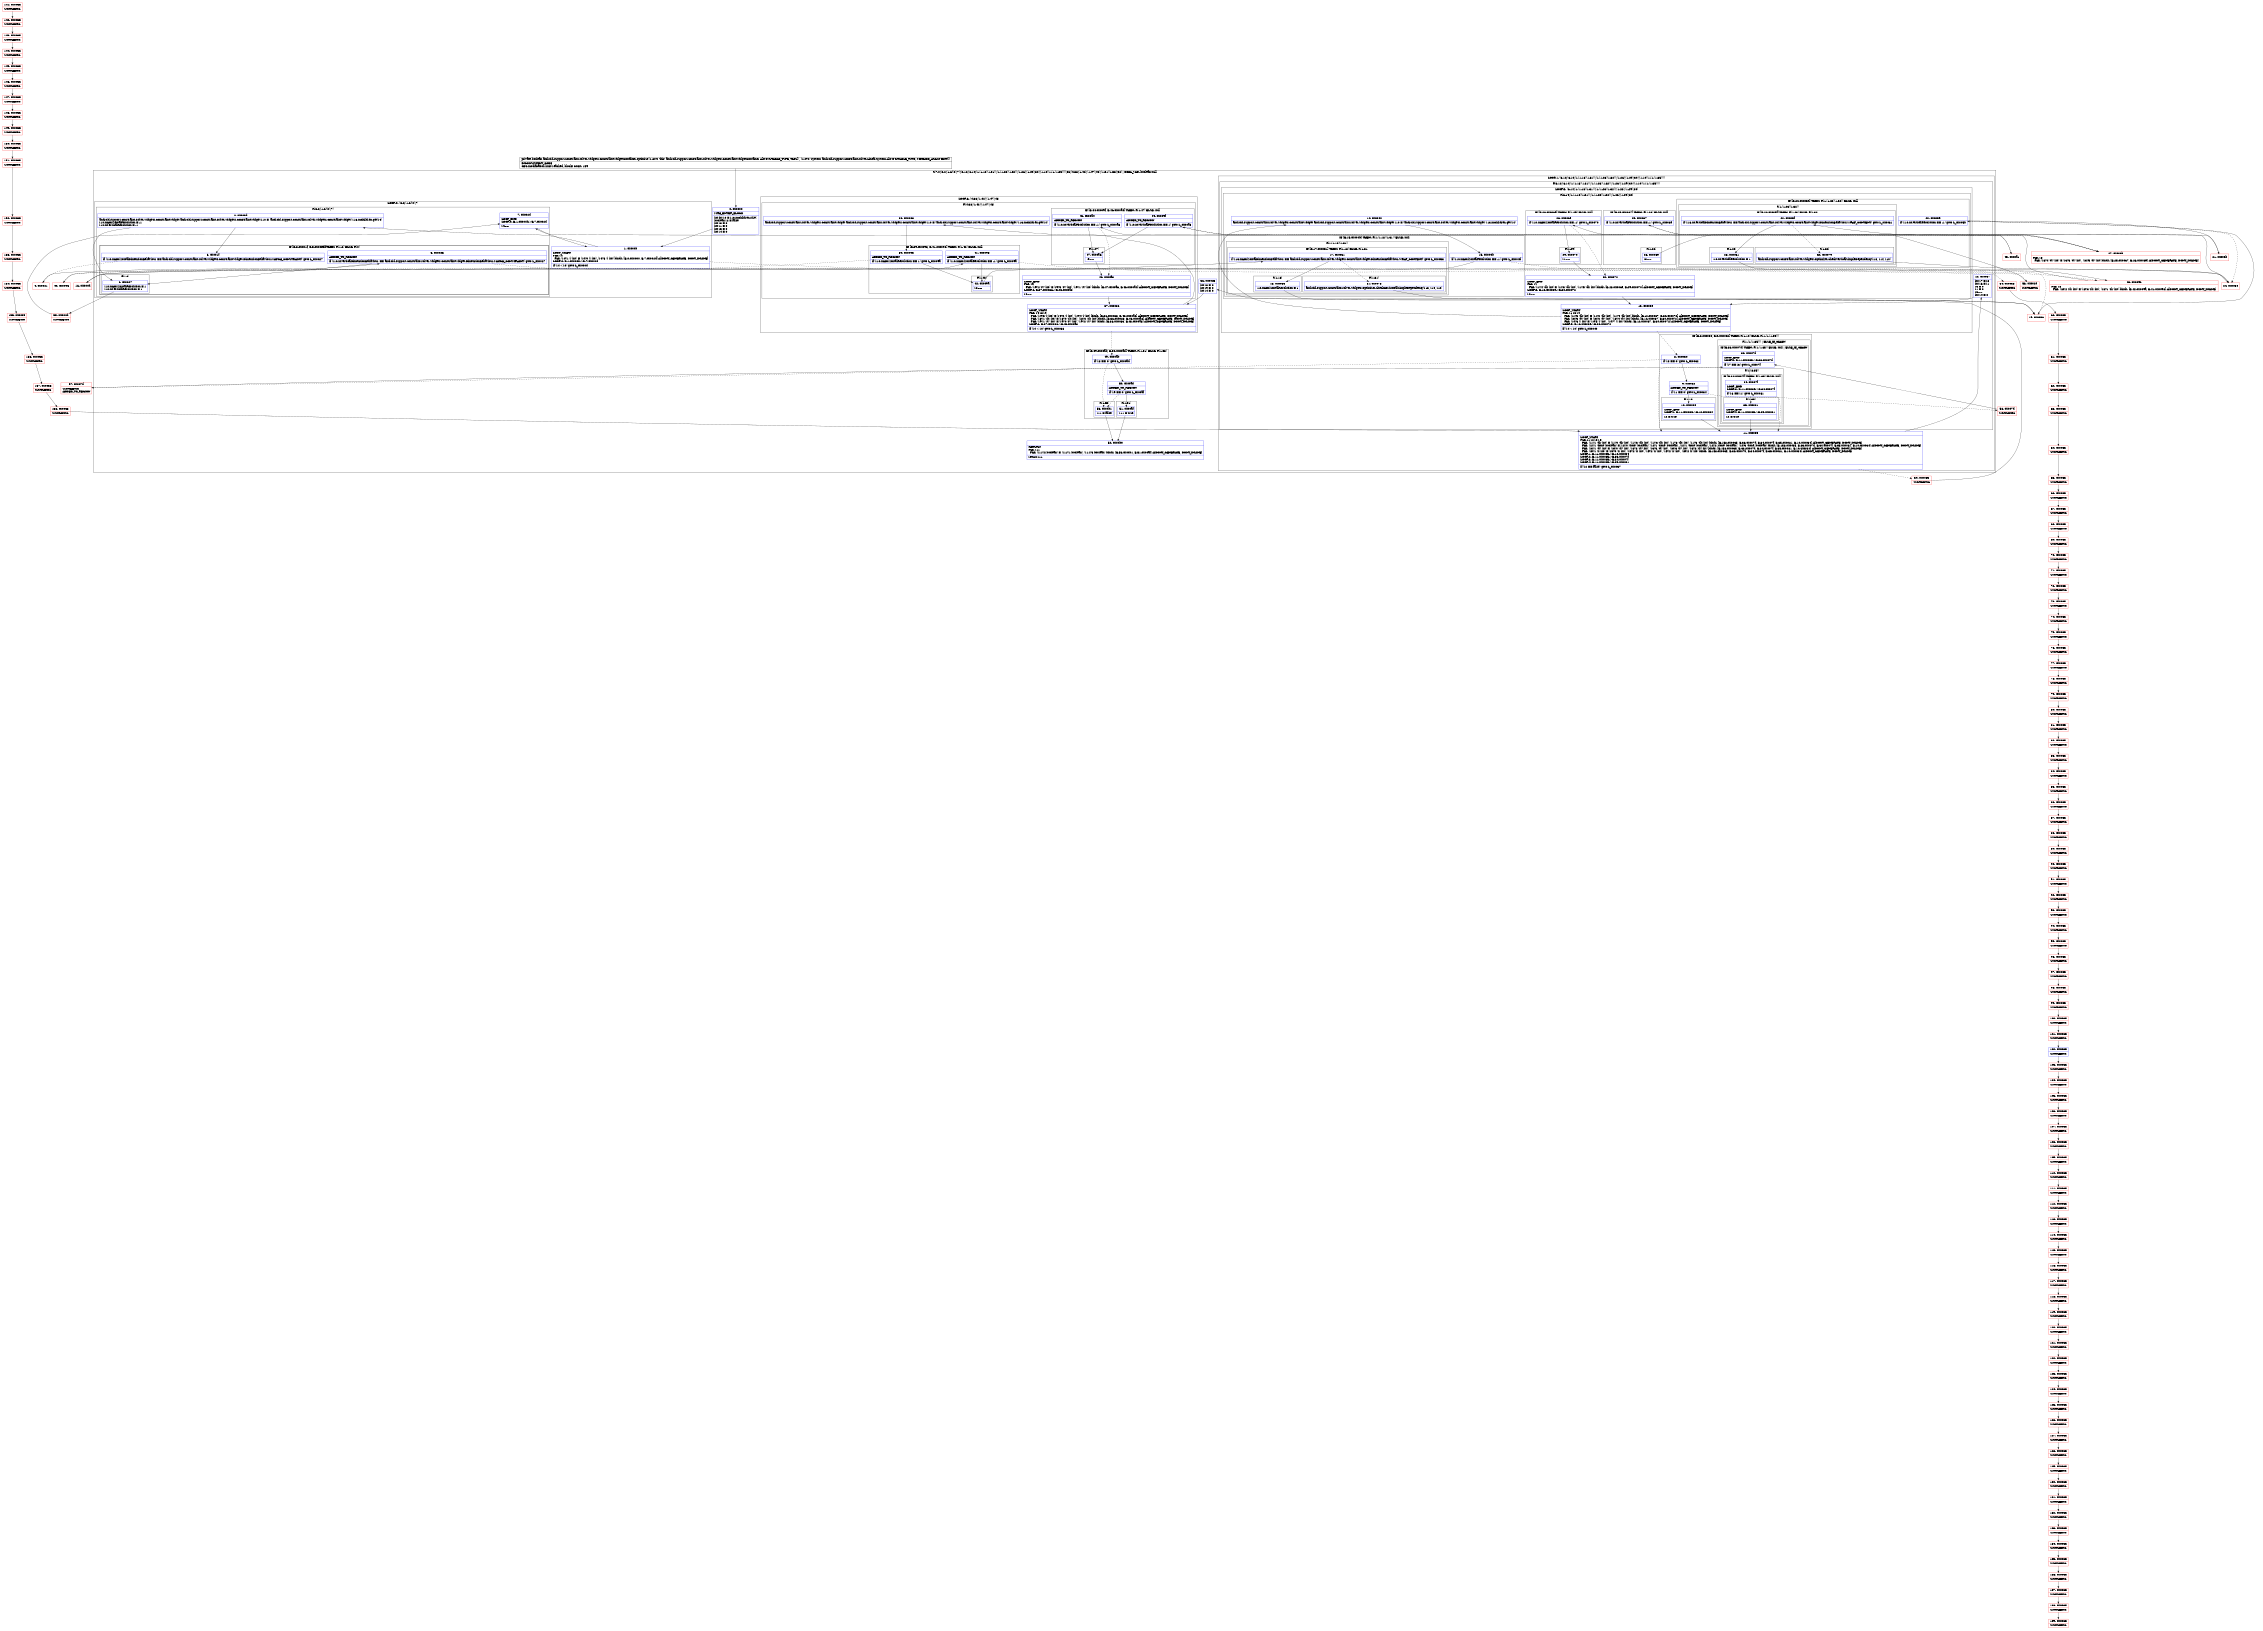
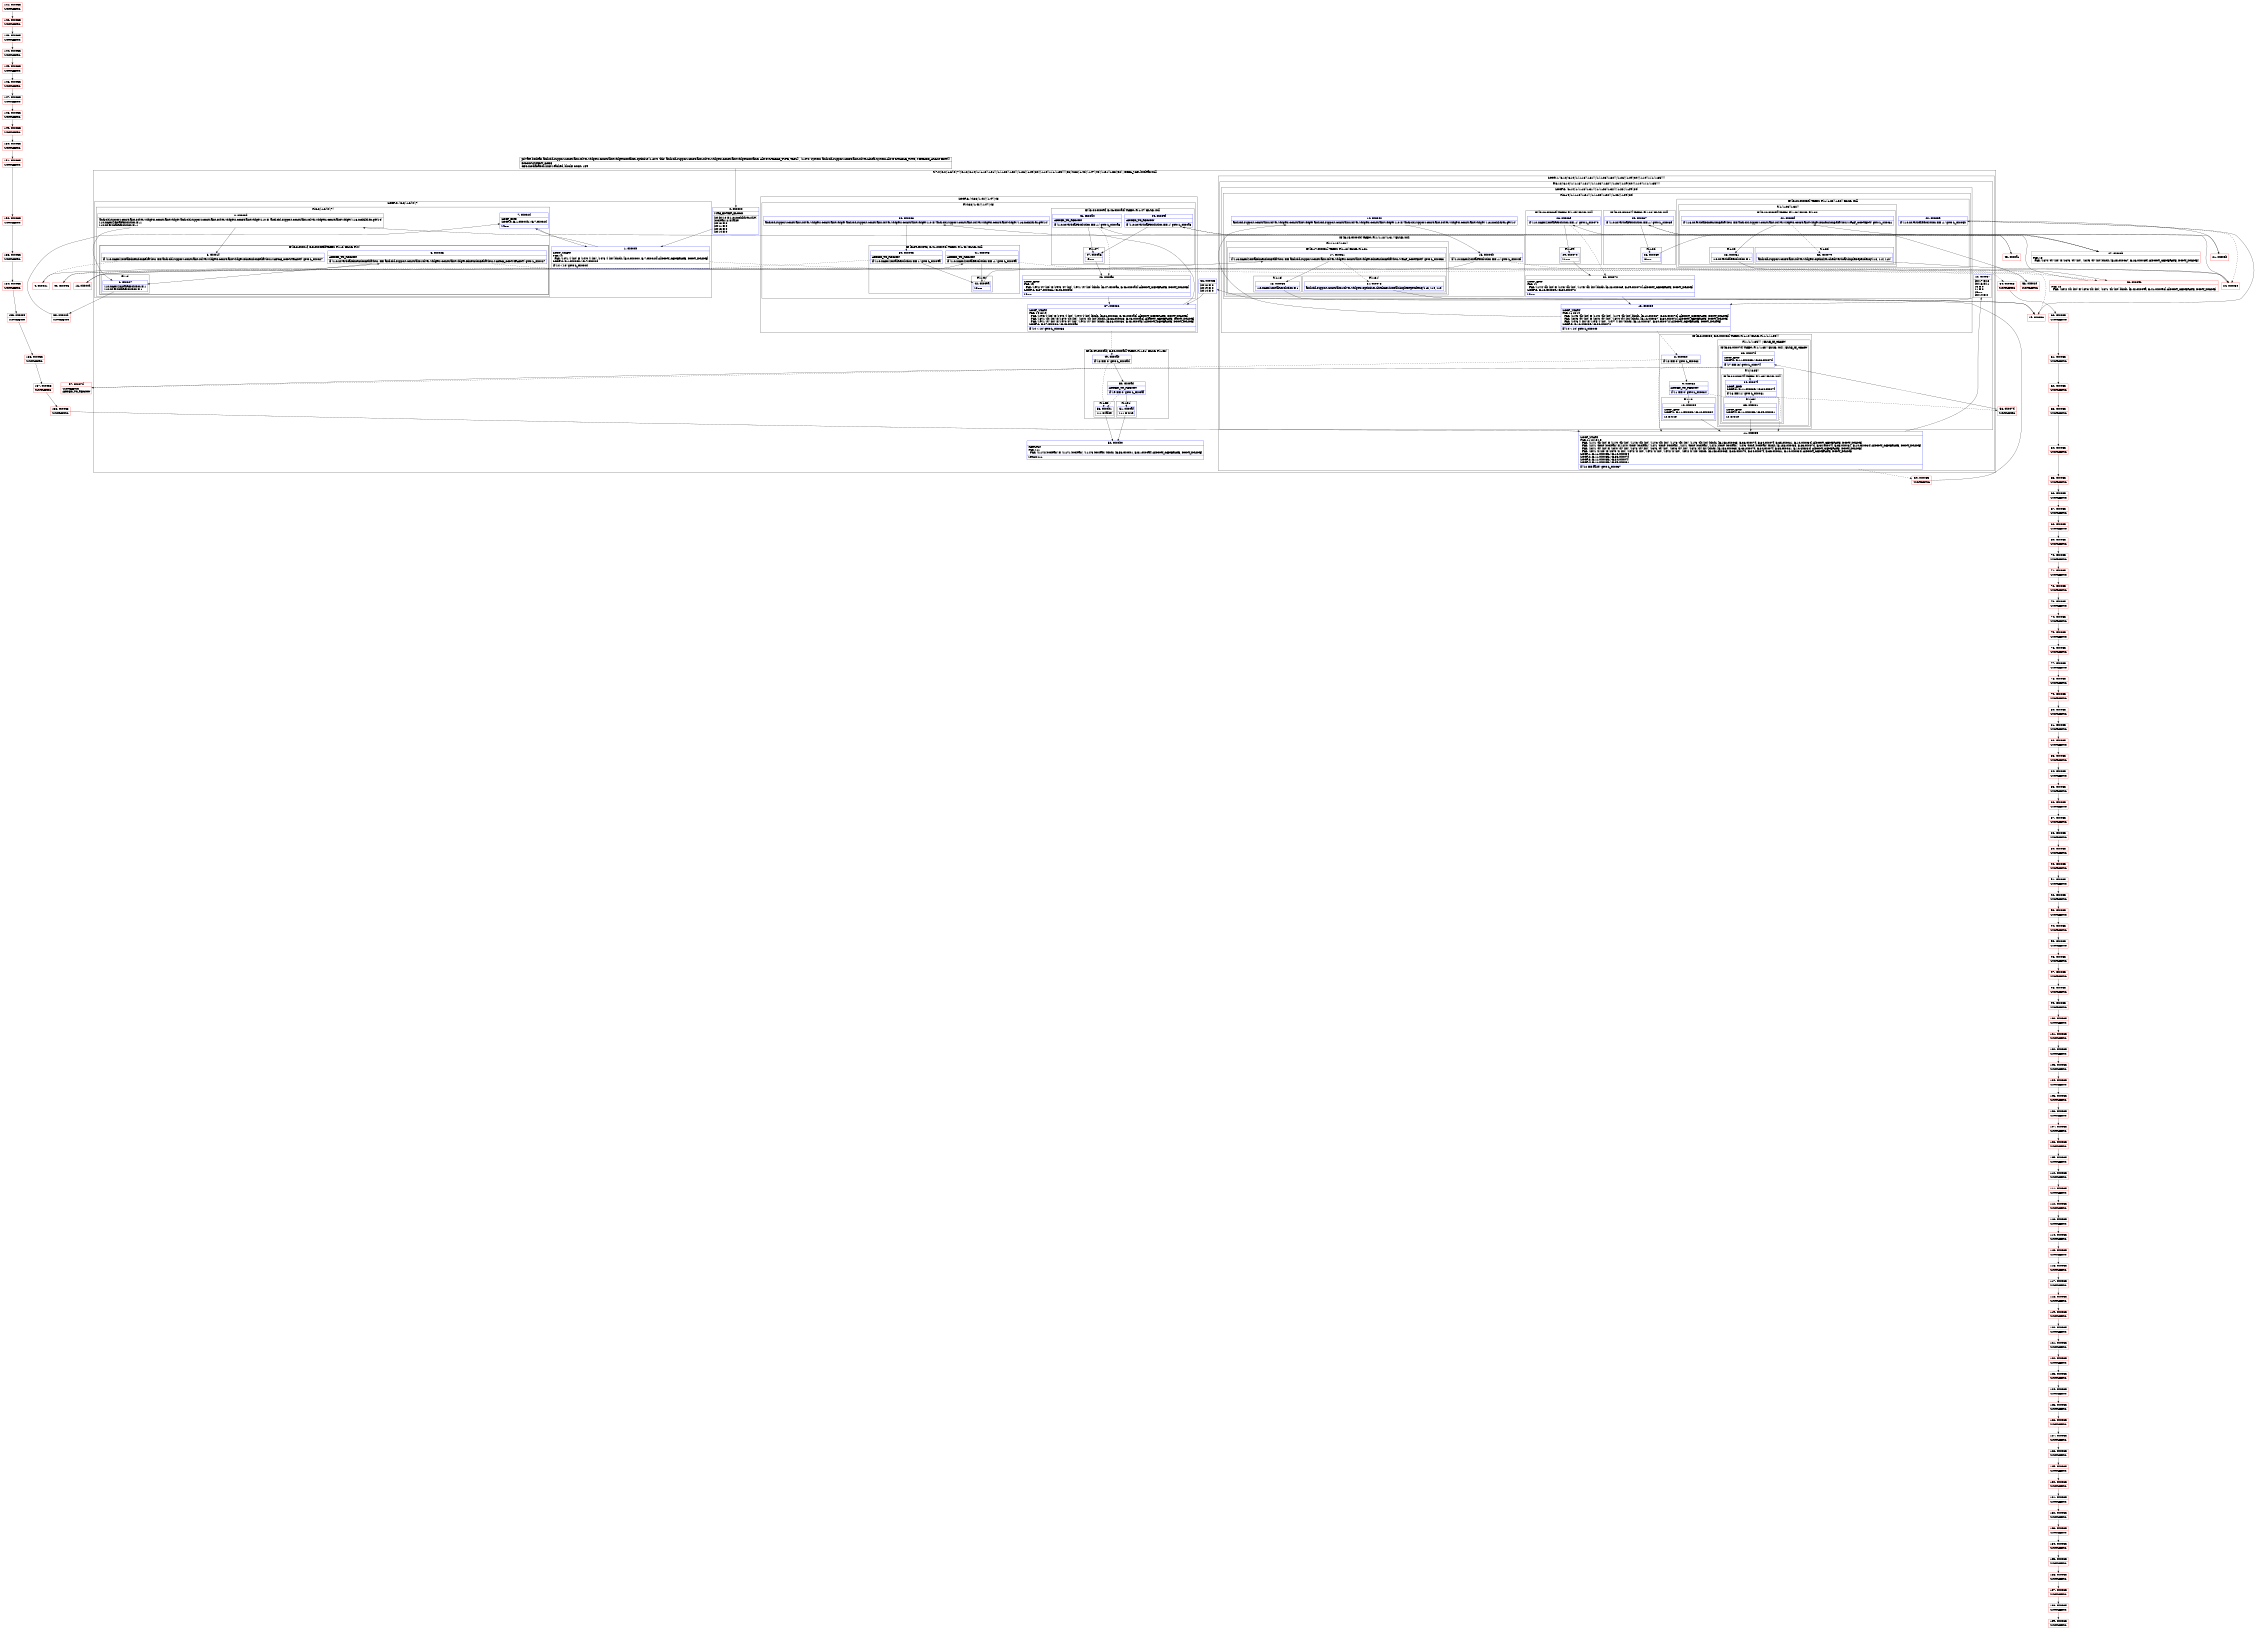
none -> (1645, 238)
(2058, 1052) -> (2058, 1052)
